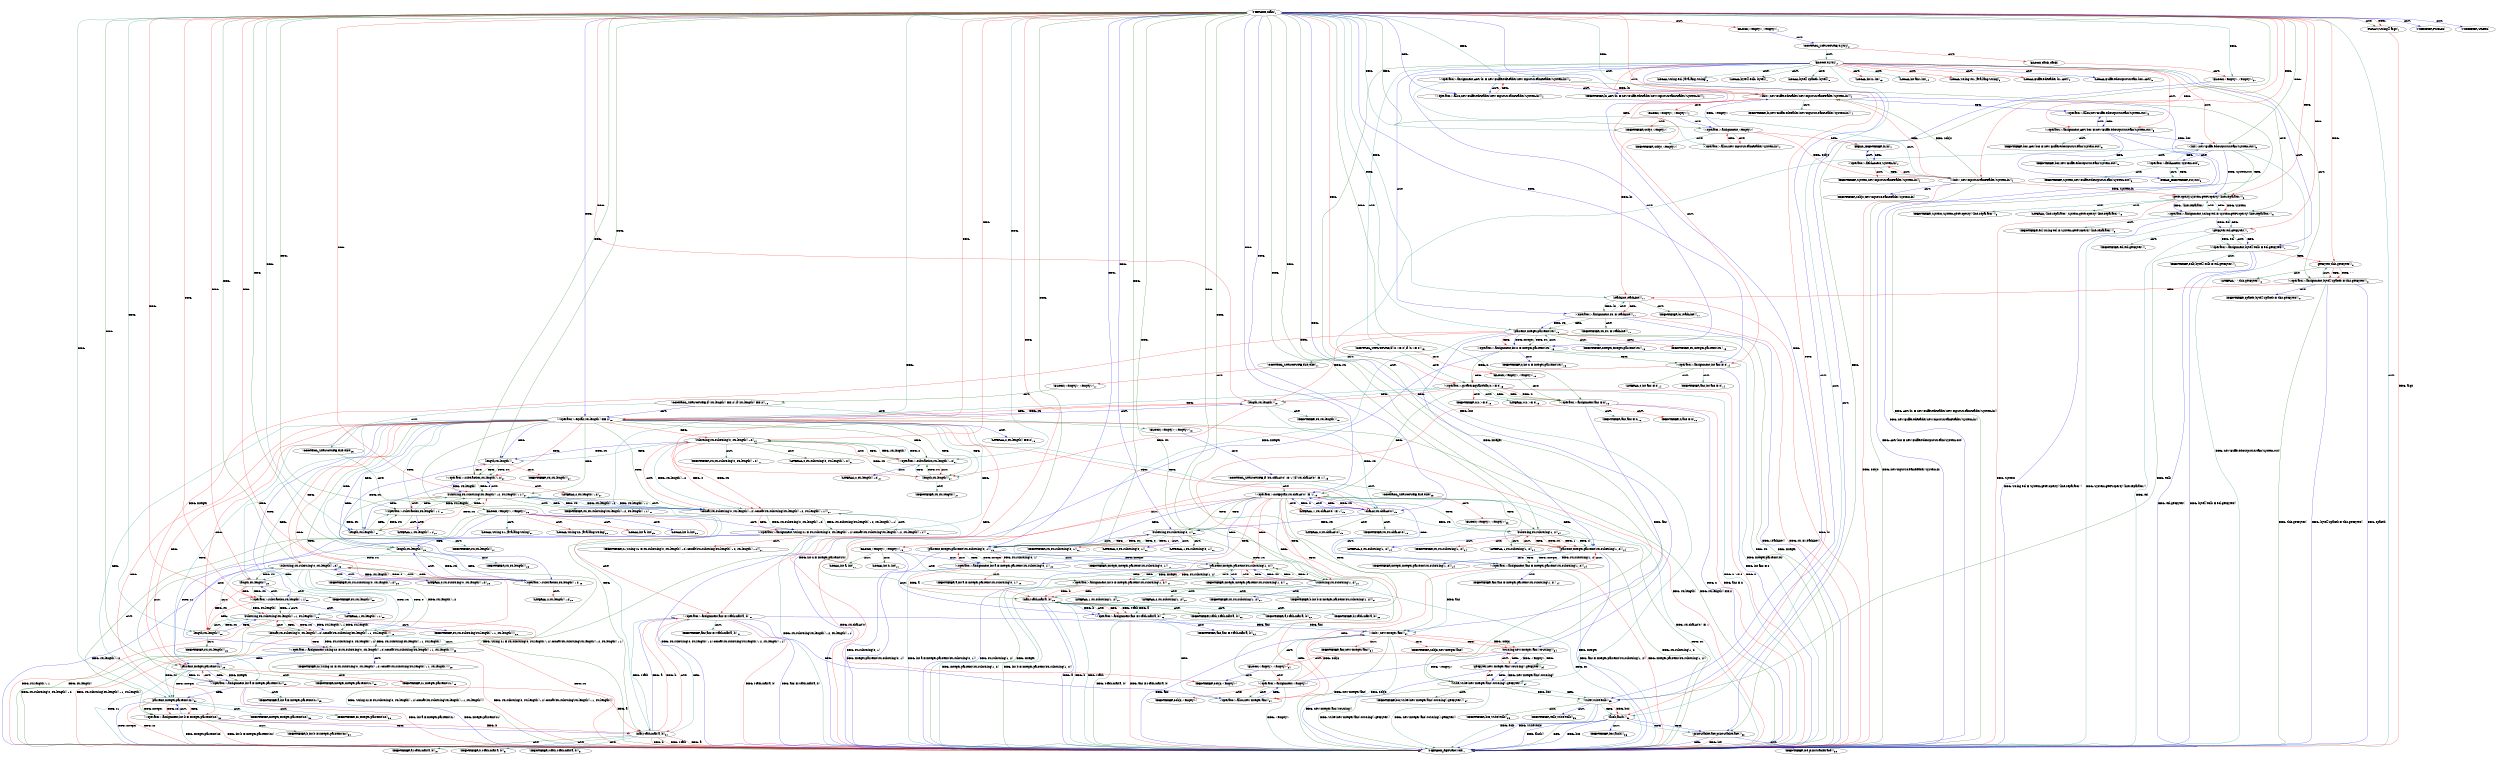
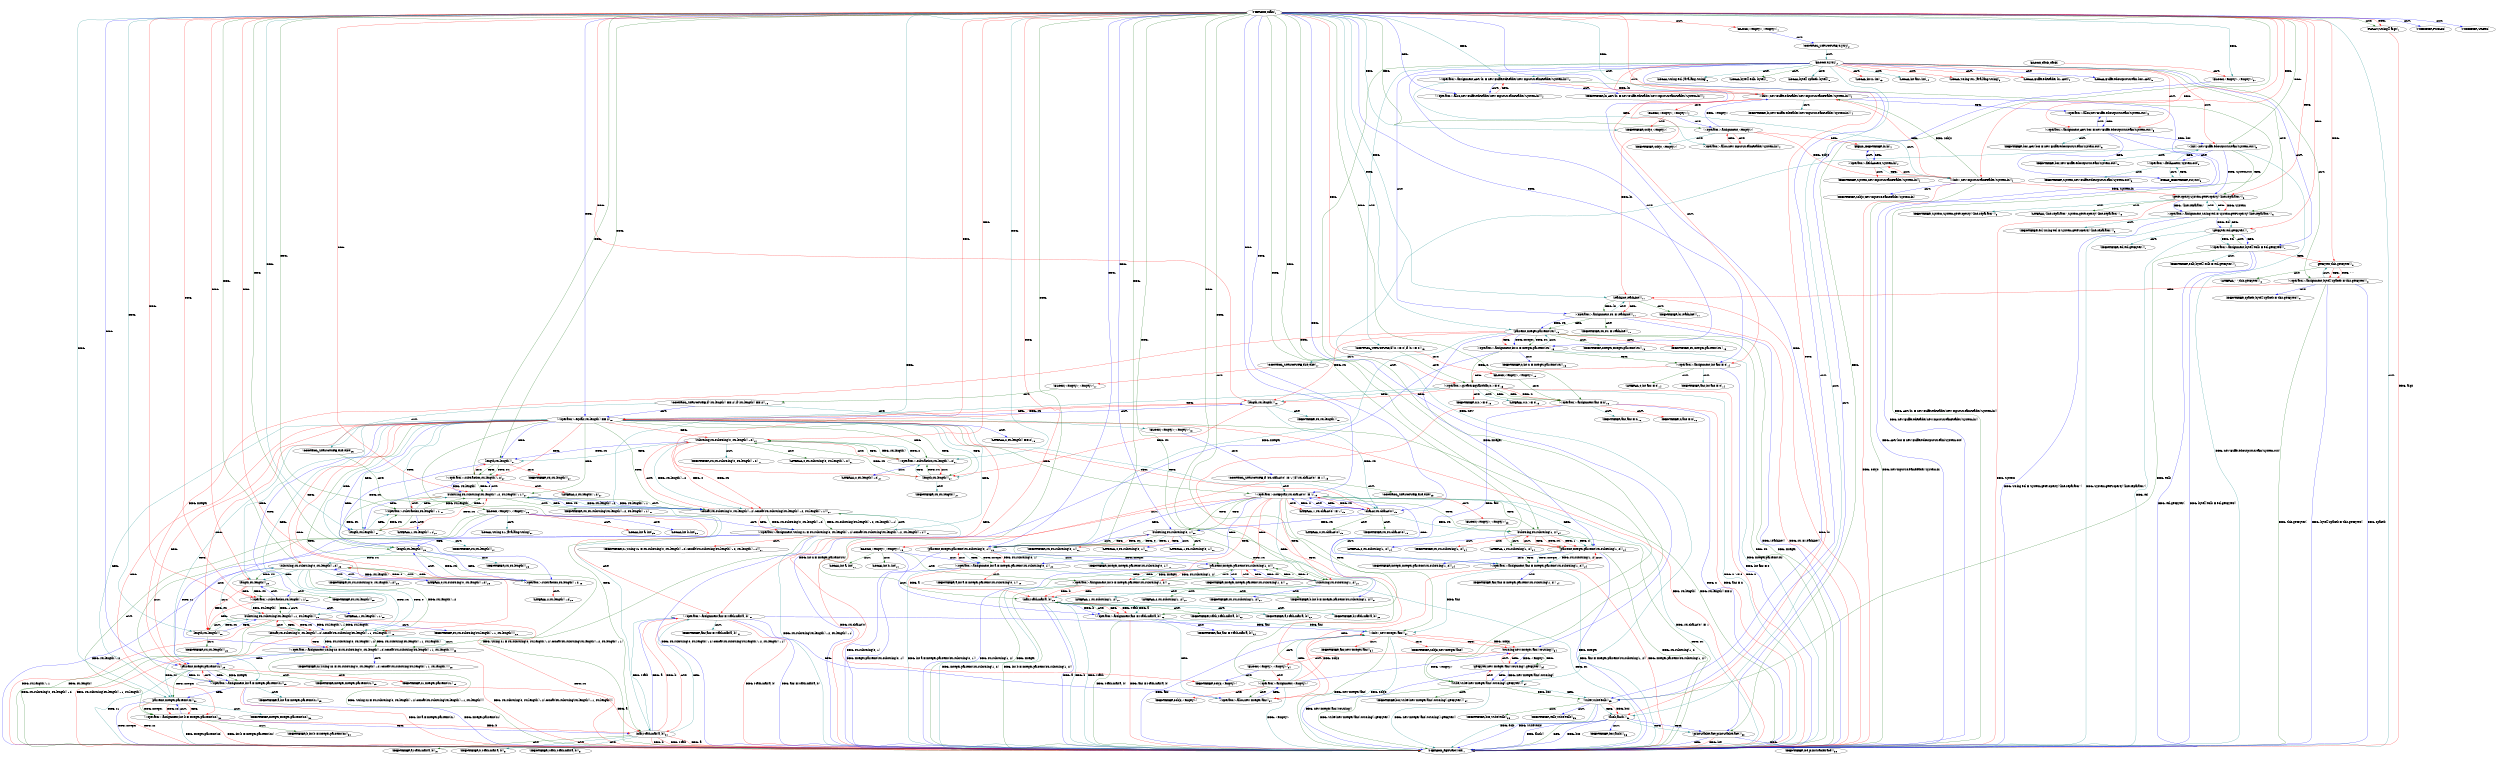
(108, 23) -> (108, 23)
(1938, 55) -> none
(1466, 411) -> (1466, 411)
(1392, 441) -> (959, 428)
(582, 533) -> none
(1176, 541) -> (1176, 541)
(1624, 588) -> (1437, 517)
(364, 717) -> none
(1774, 743) -> (1774, 743)
